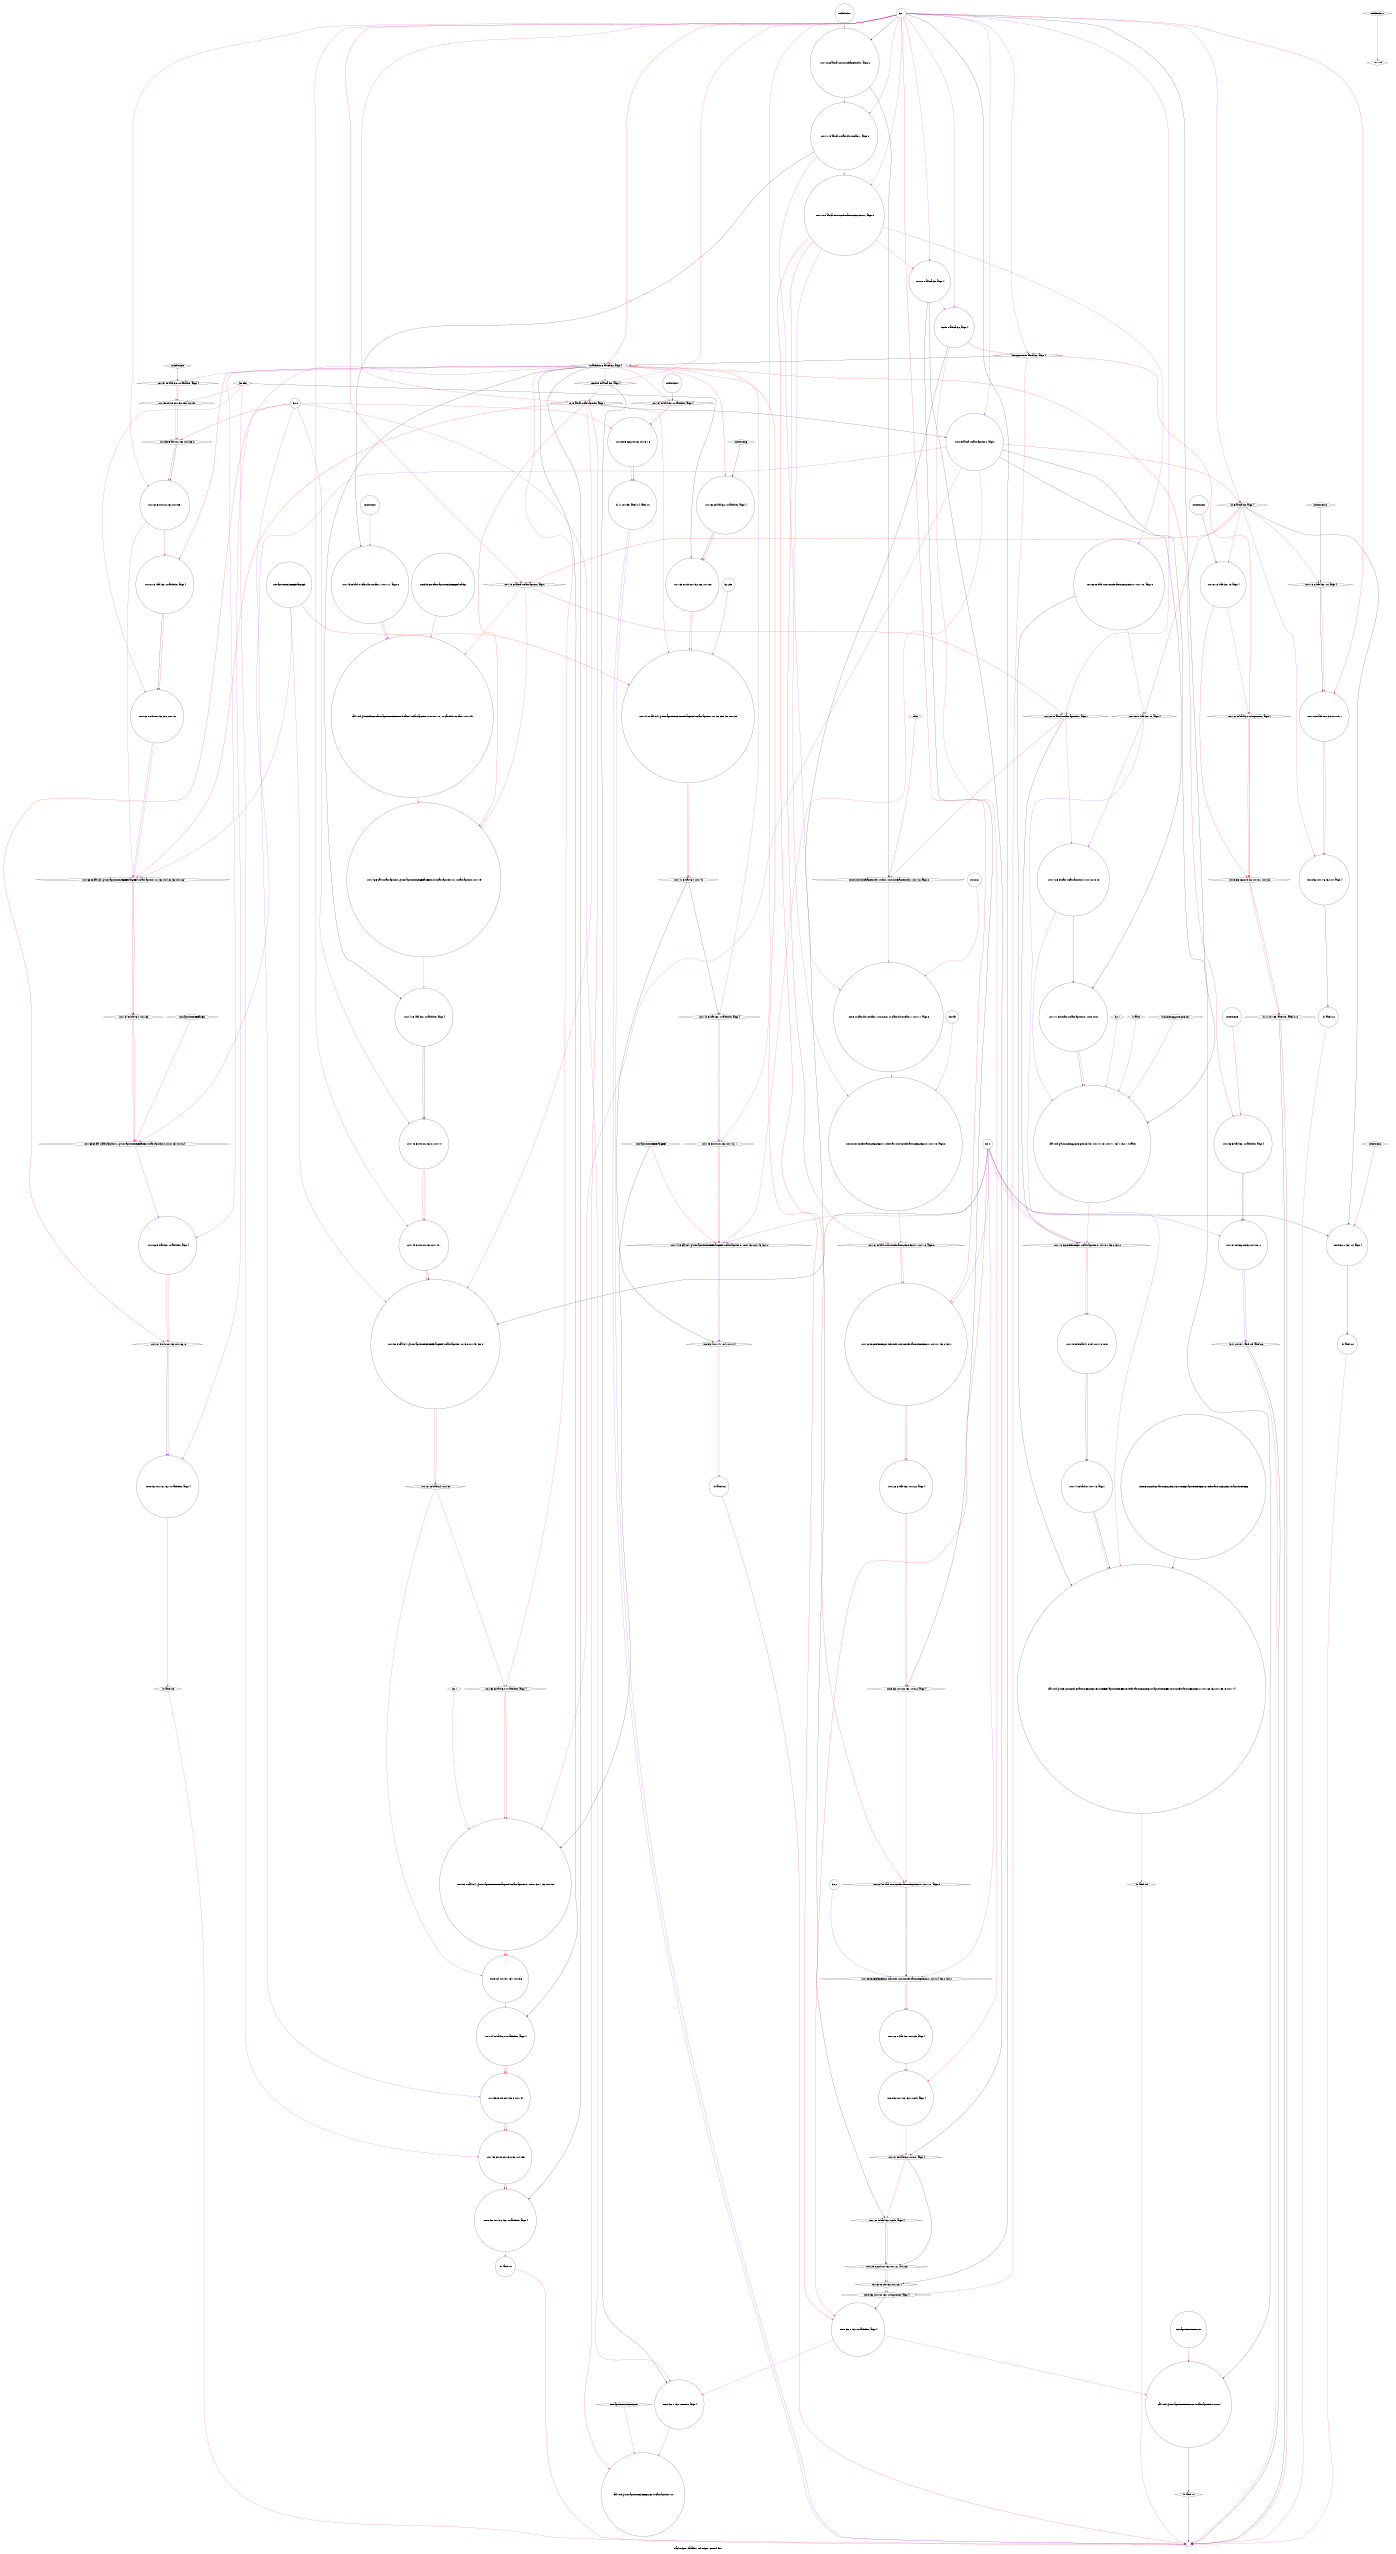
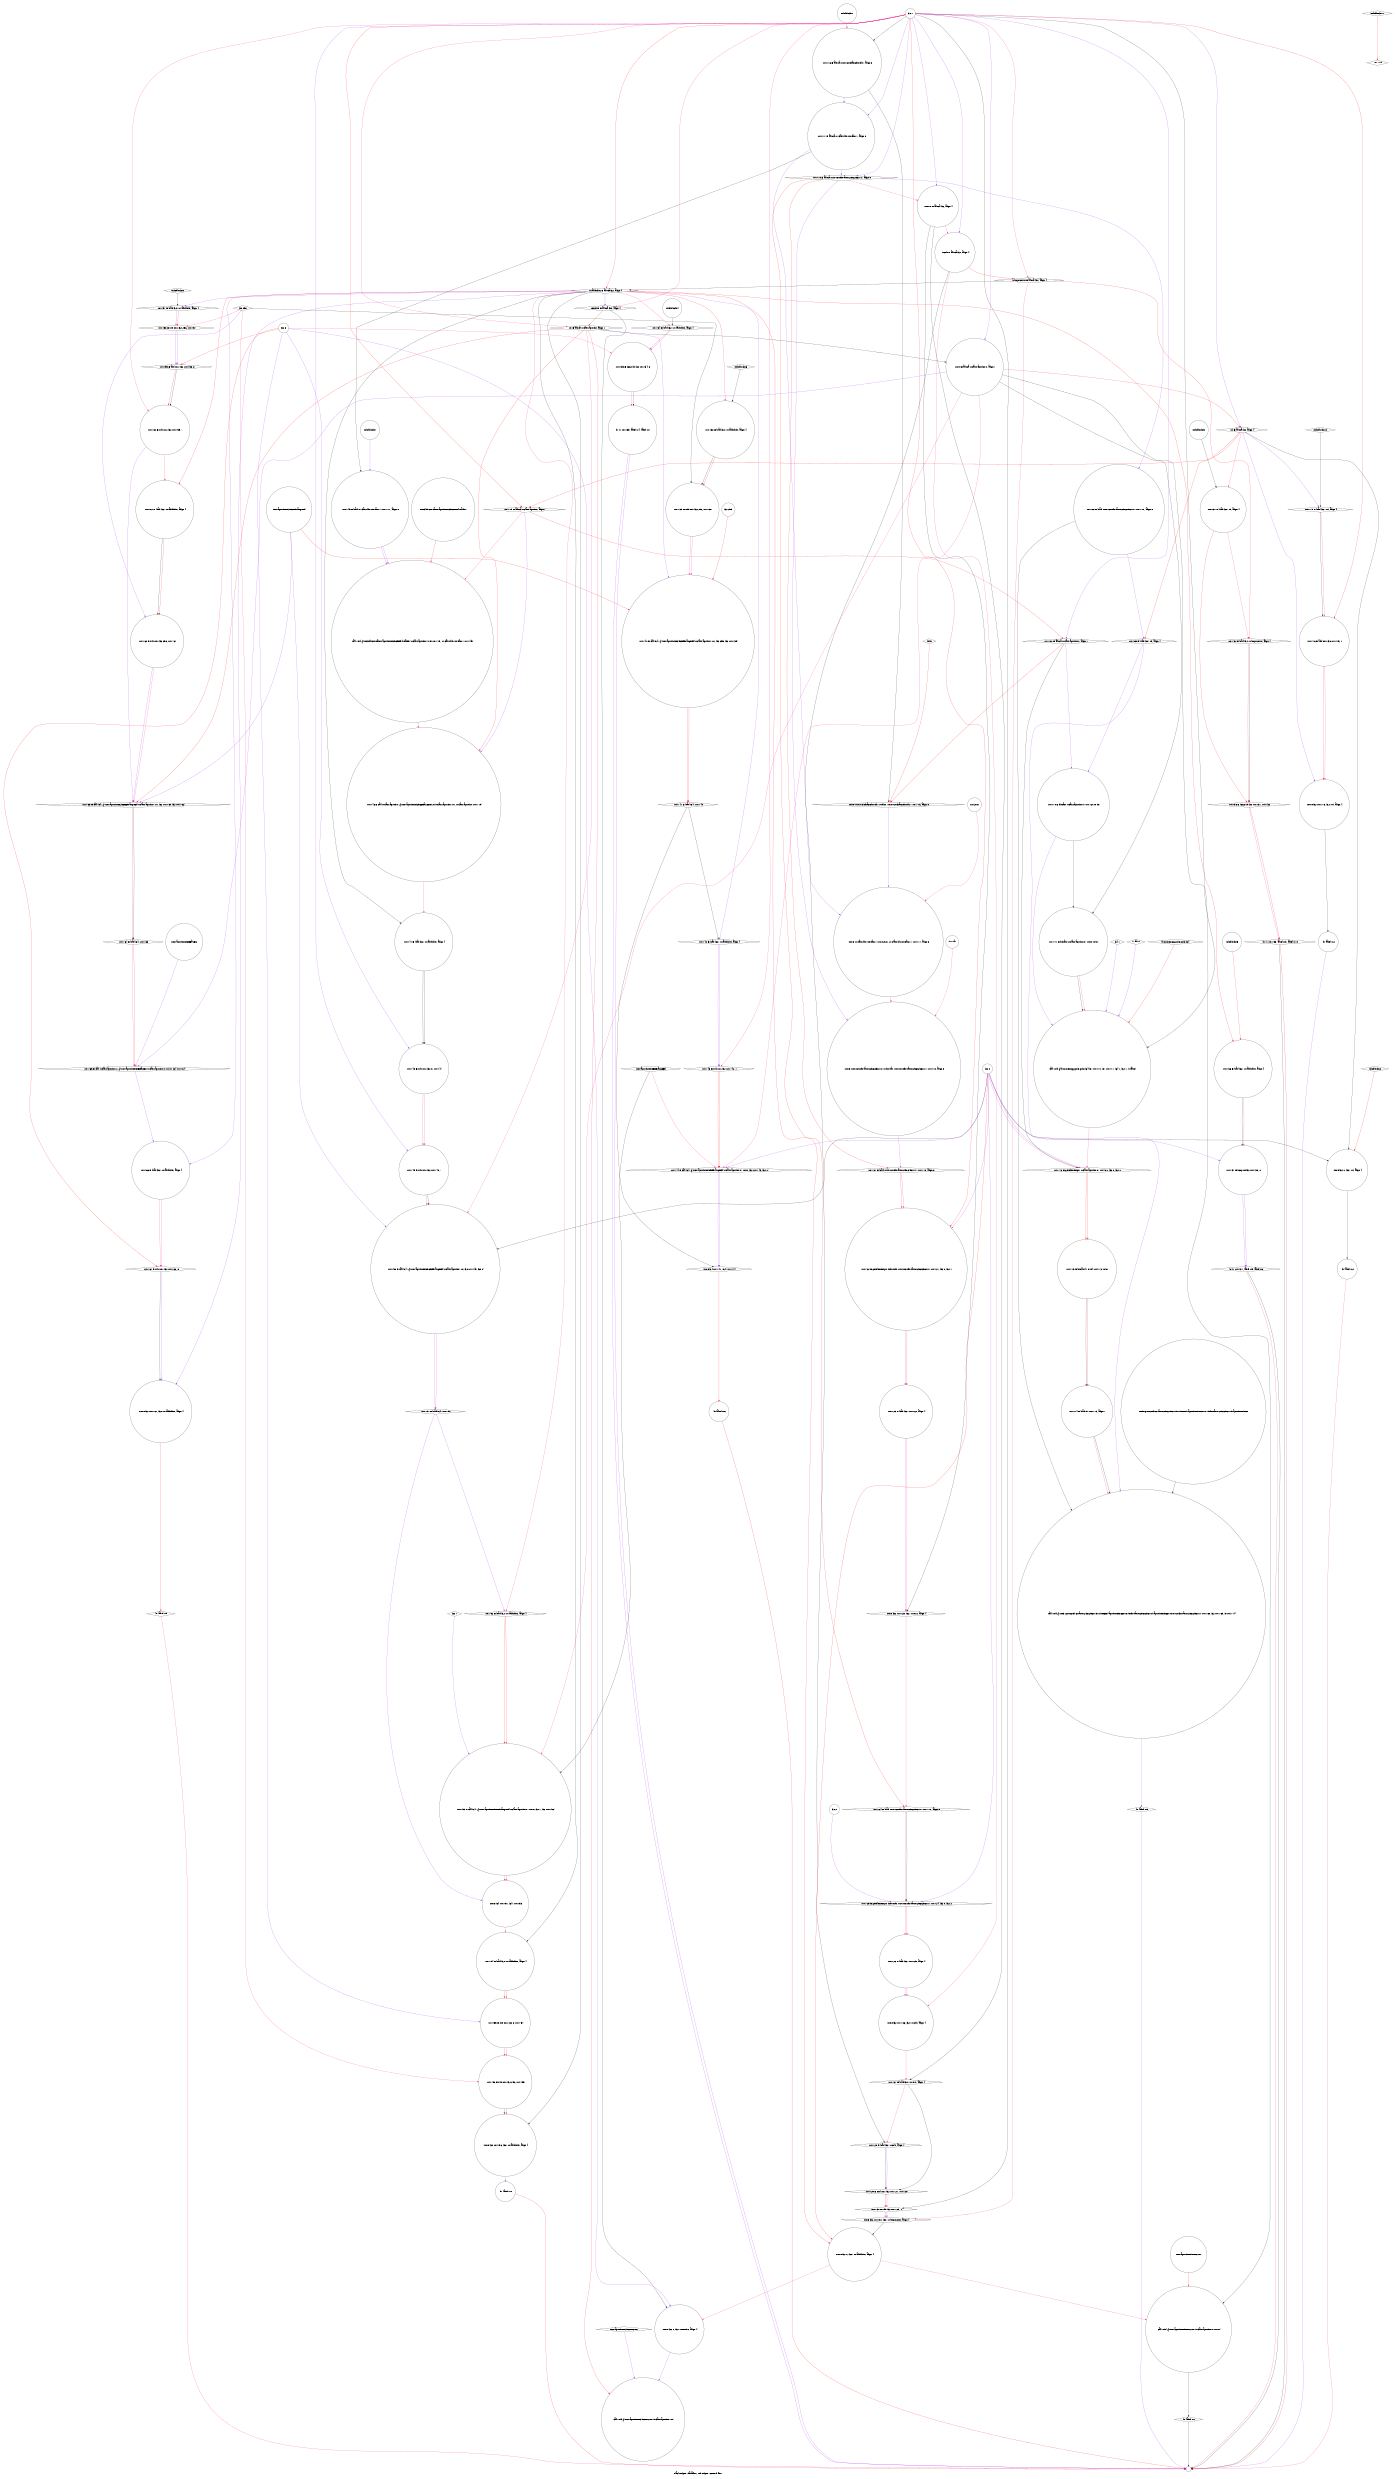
(844, 215) -> (841, 178)
(192, 1017) -> (184, 942)
